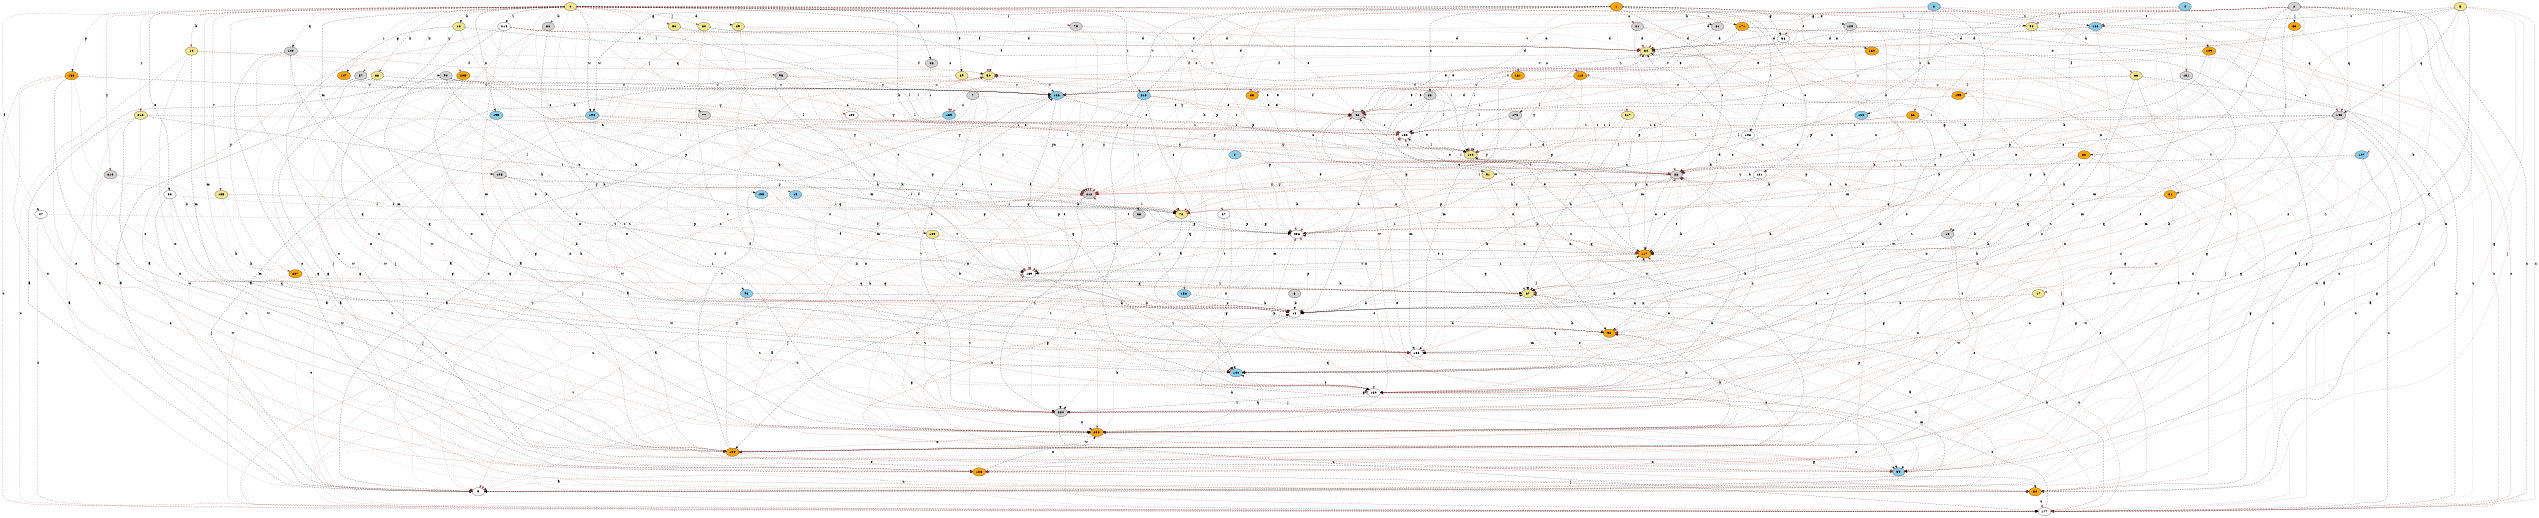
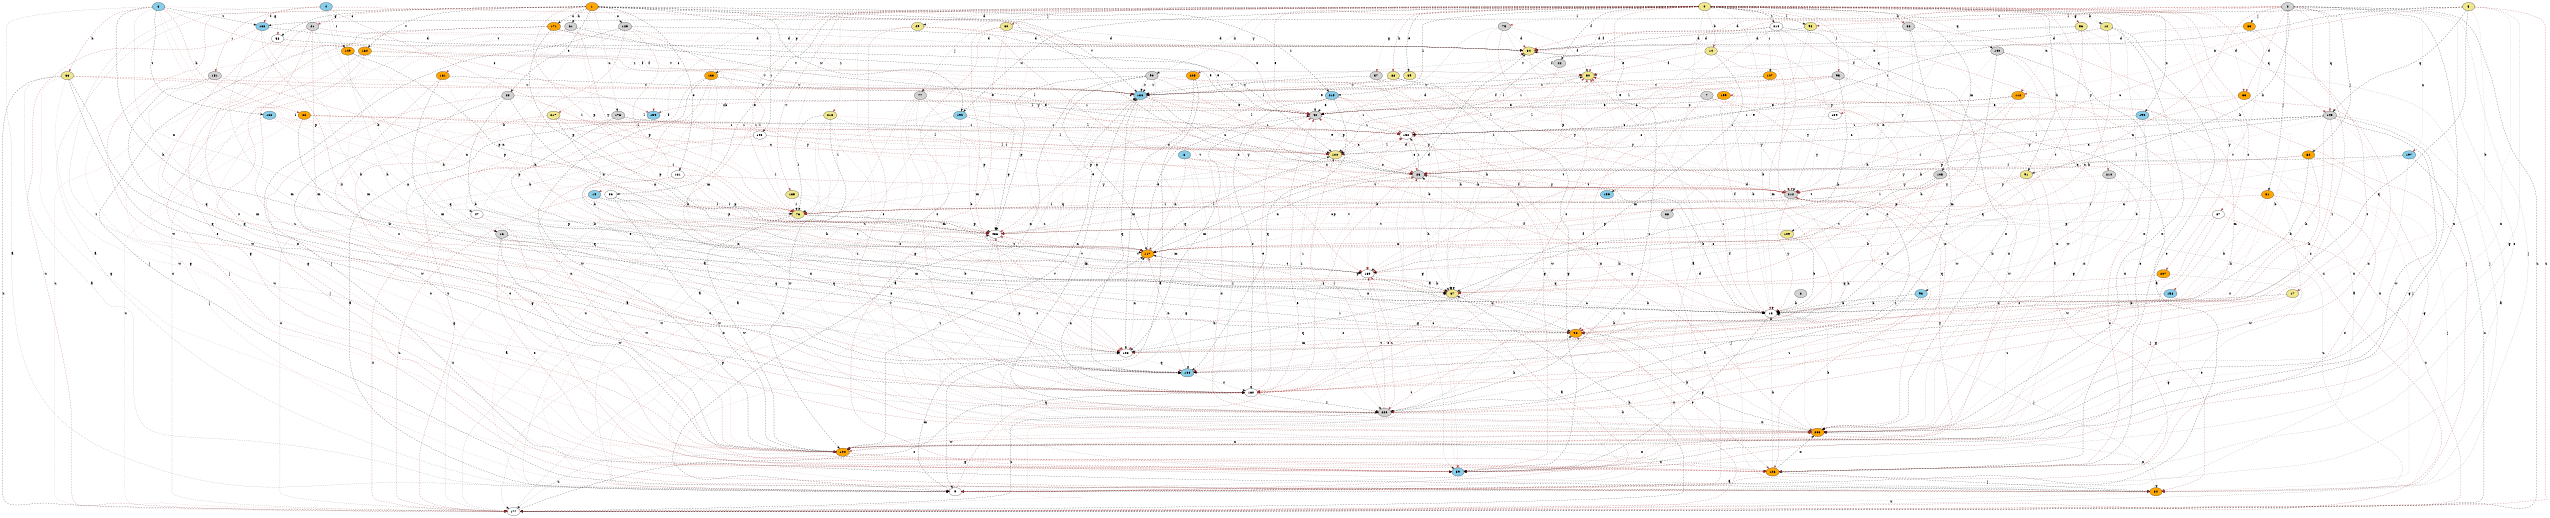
(1320, 90) -> none
(1156, 125) -> (1097, 108)
(2031, 175) -> (388, 175)
(1171, 292) -> (1786, 255)
